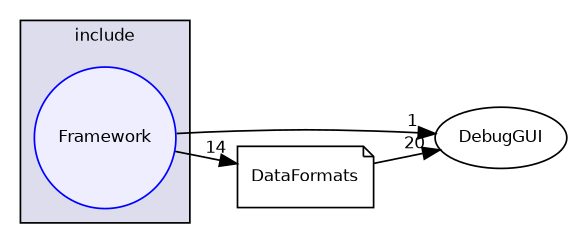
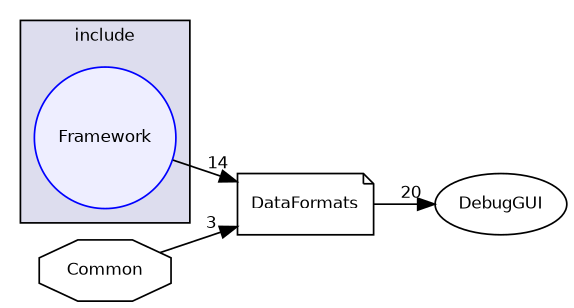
(297, 130) -> none
none -> (105, 271)
